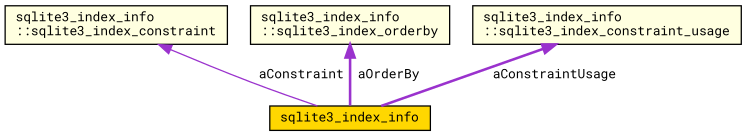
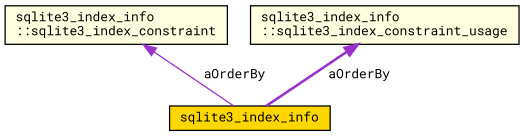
(350, 25) -> none
(298, 75) -> (231, 75)
(551, 75) -> (356, 75)
